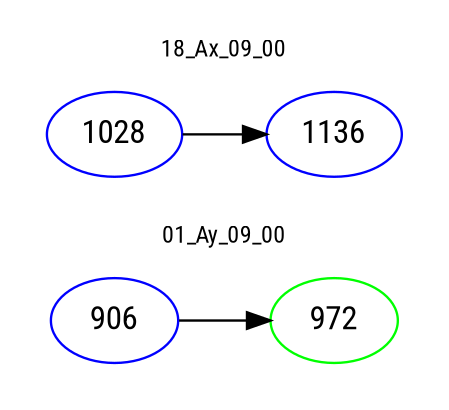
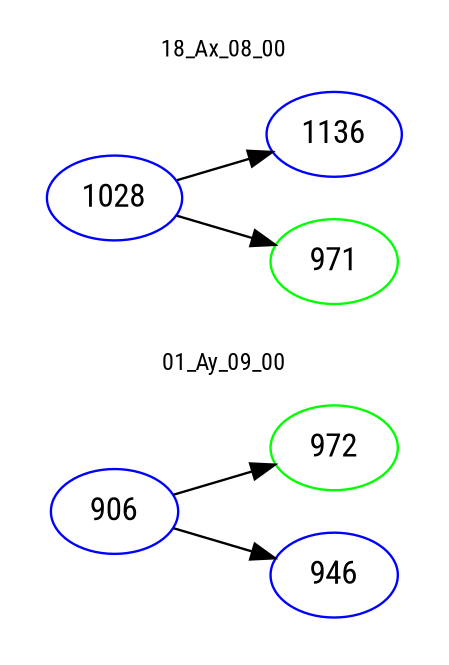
(224, 51) -> (224, 51)
none -> (334, 262)
none -> (334, 575)
